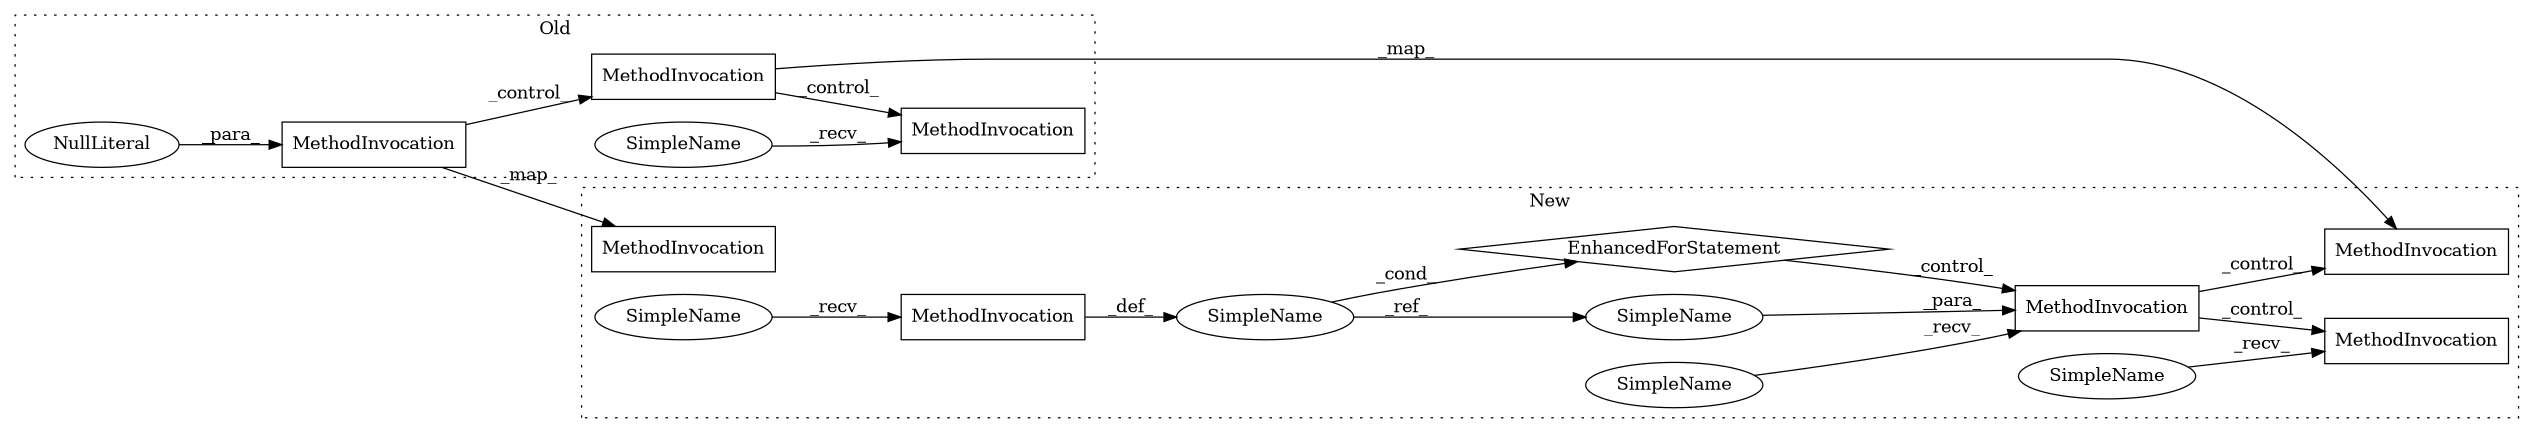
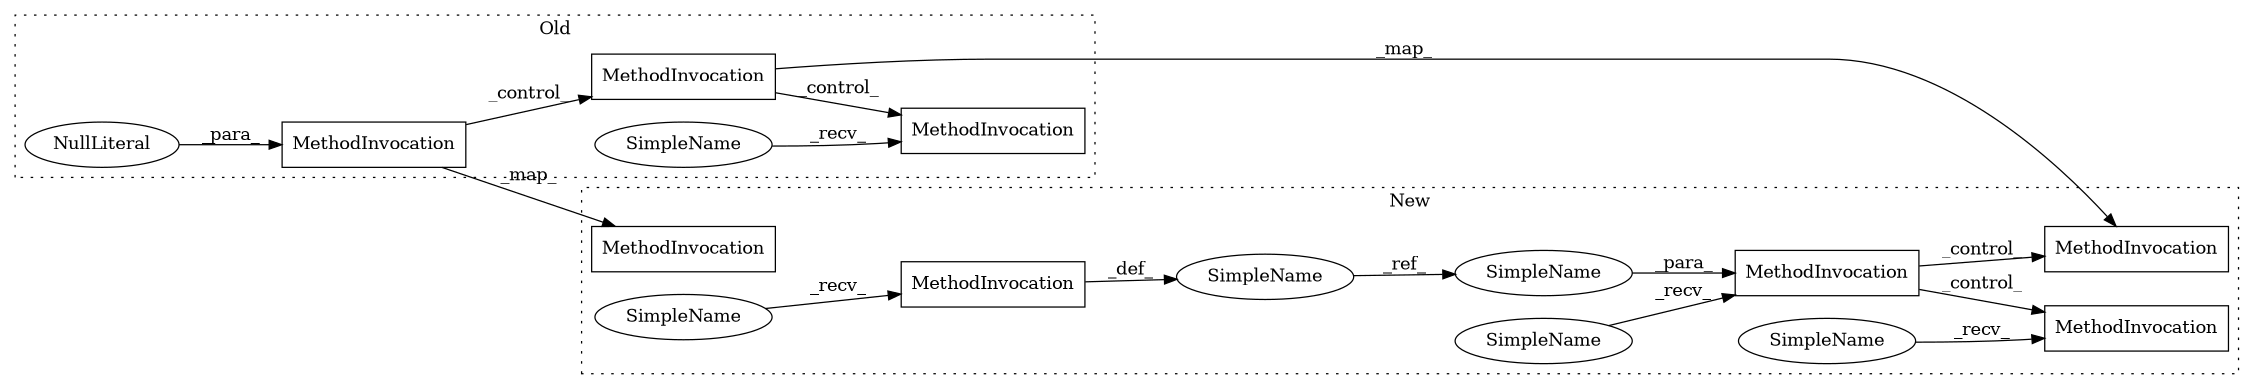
(1674, 249) -> none
